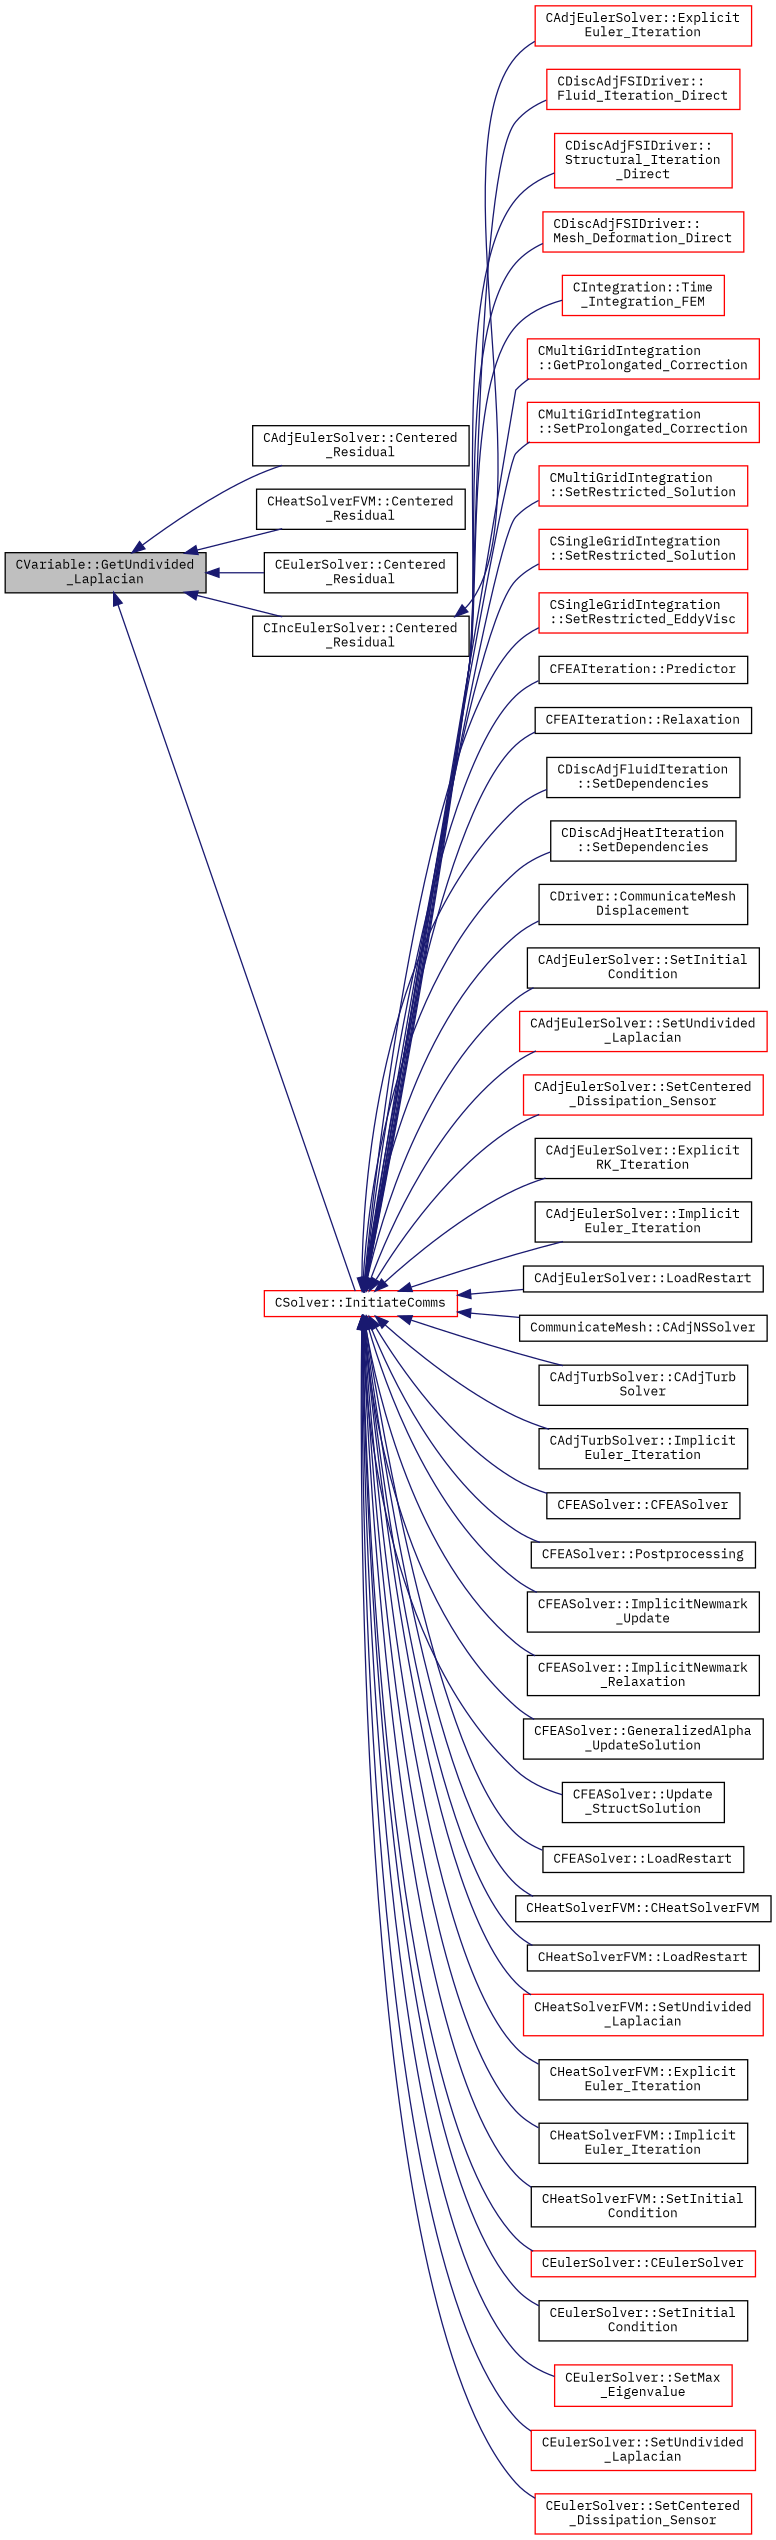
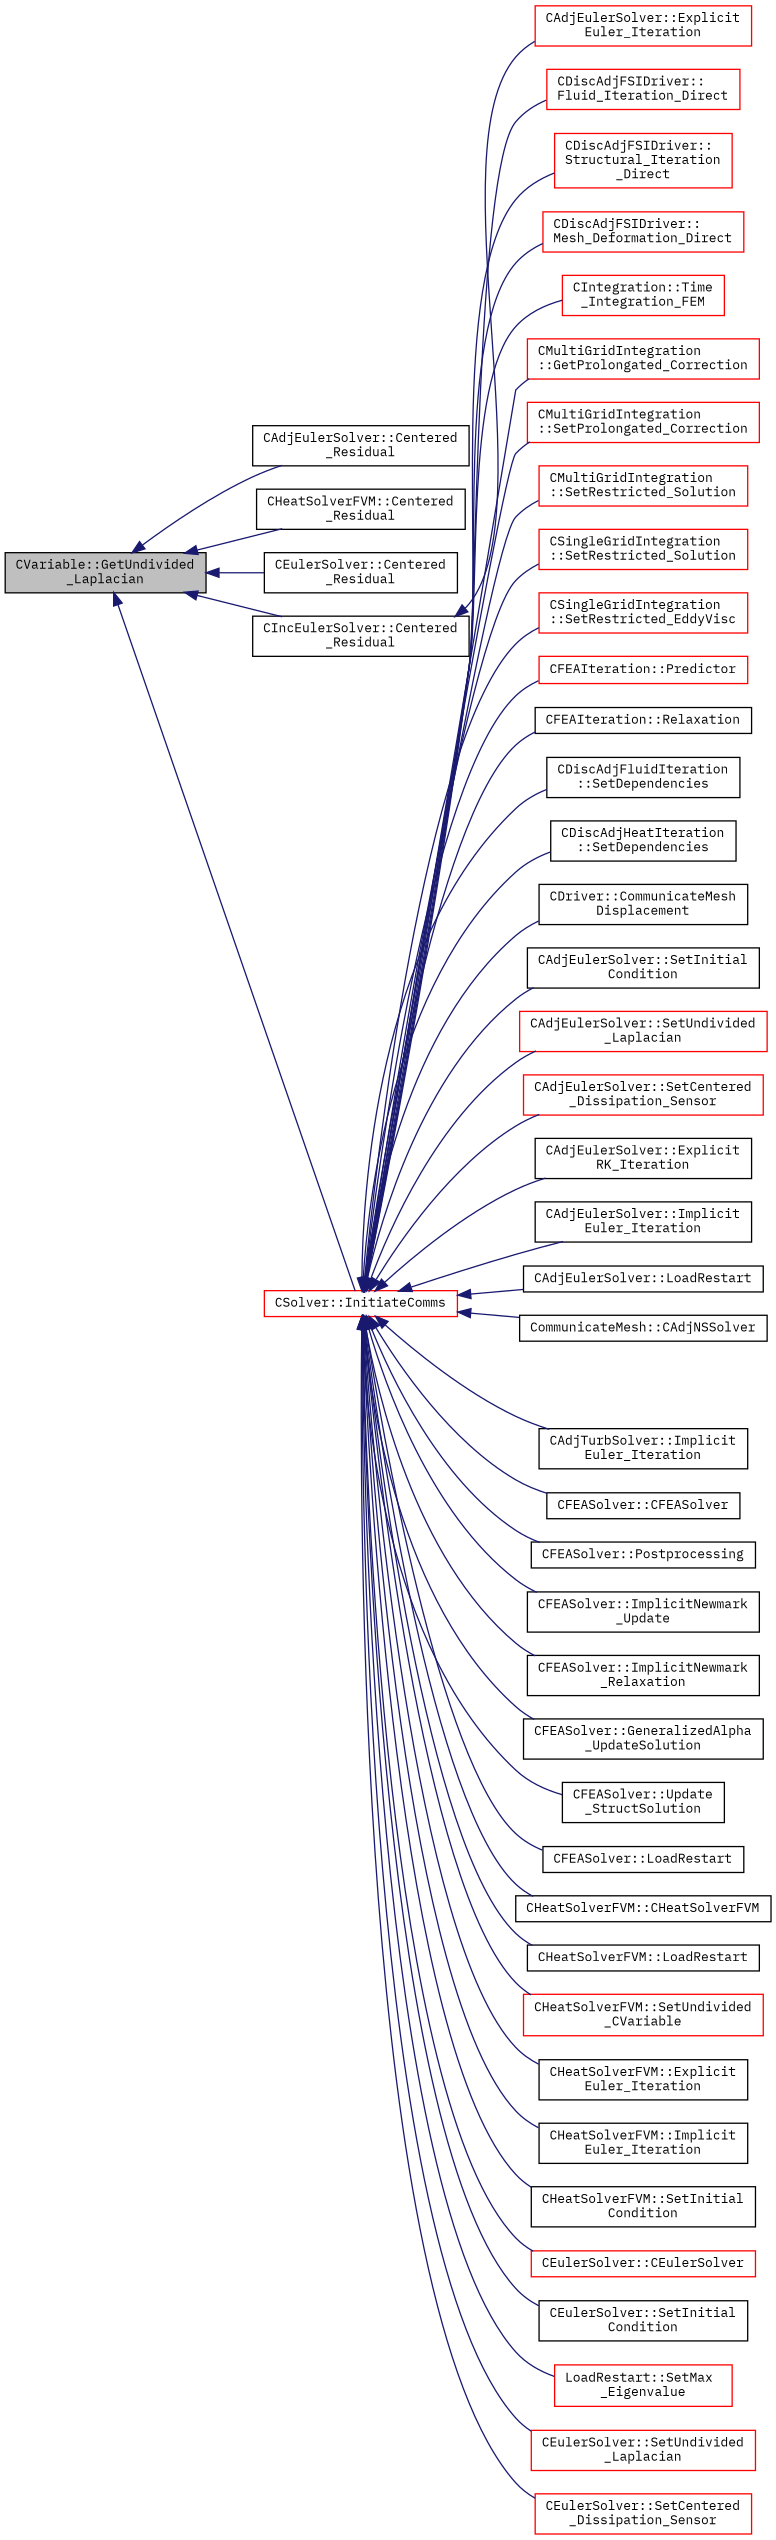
(643, 670) -> (643, 670)
(643, 1385) -> none
(643, 2015) -> (643, 2015)
(643, 2386) -> (643, 2386)
